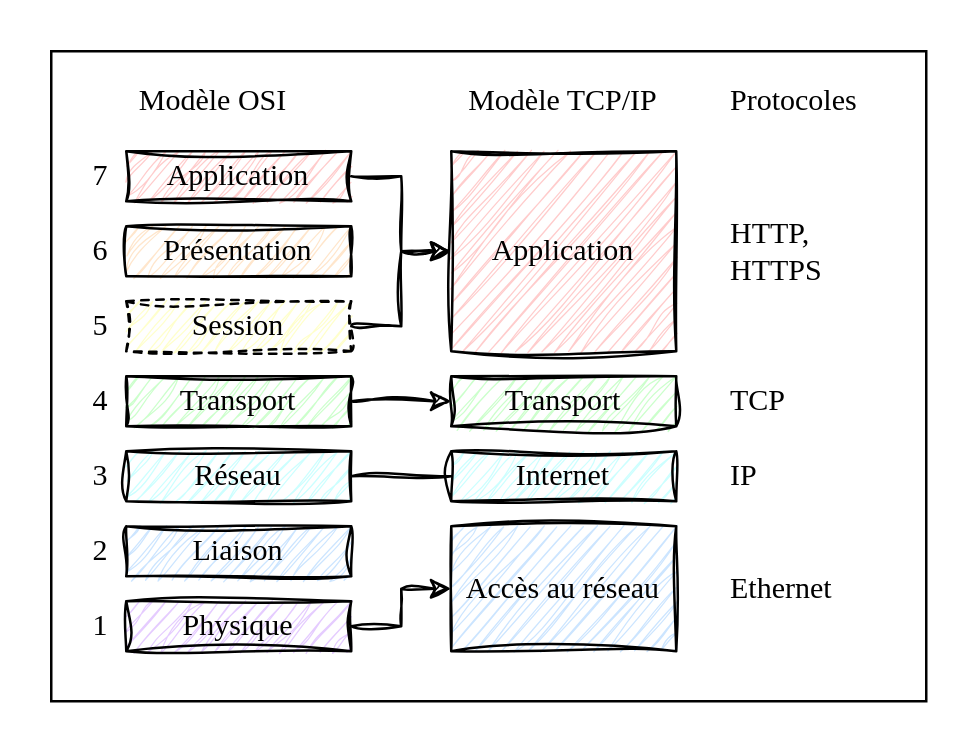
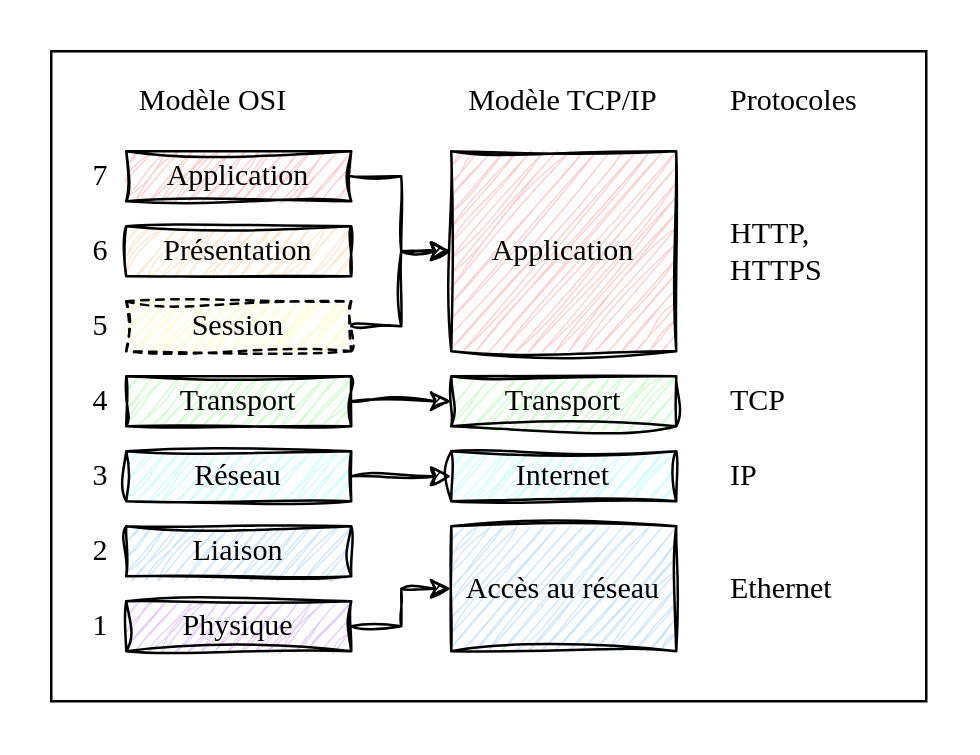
(431, 476) -> (426, 476)
